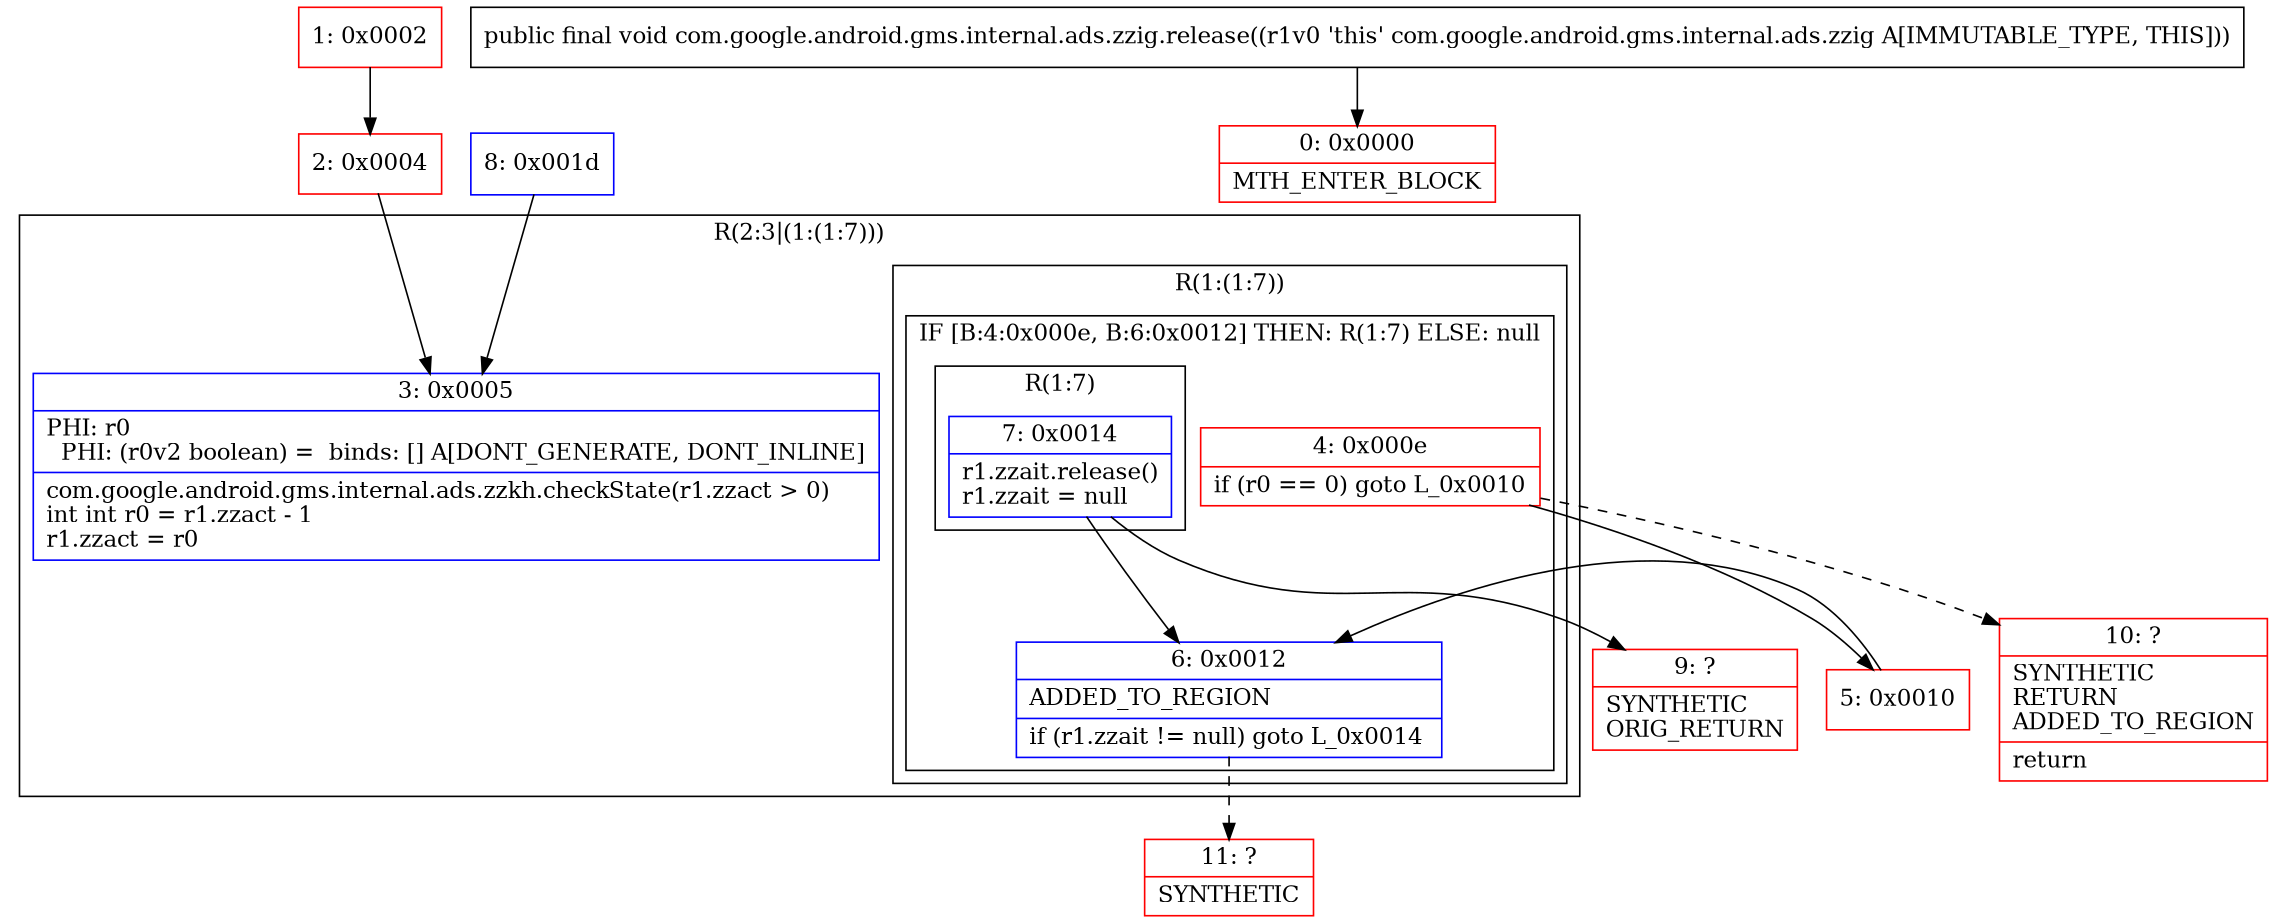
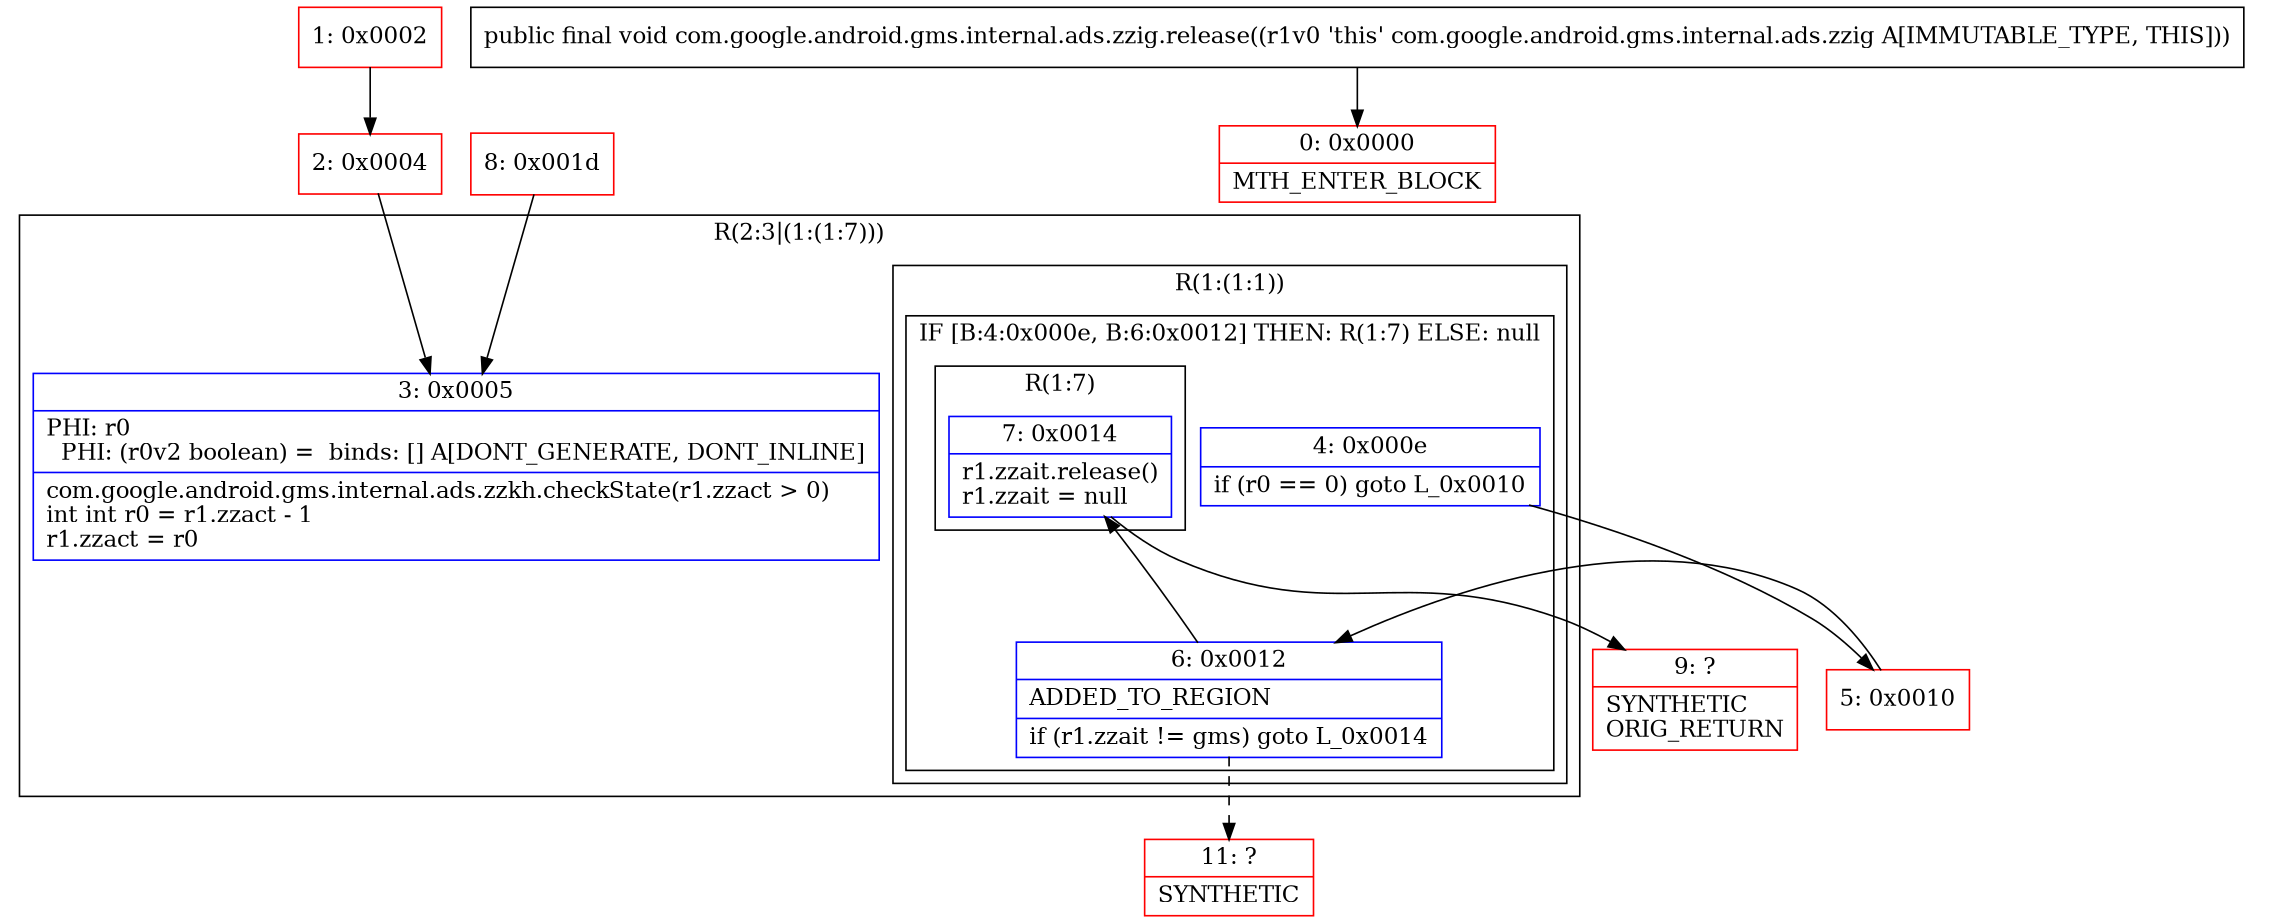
(542, 164) -> (542, 164)
(1230, 284) -> (1230, 284)
(1370, 467) -> (1370, 467)
(1127, 574) -> (1157, 586)
(2133, 700) -> none
(1227, 737) -> (1229, 737)
